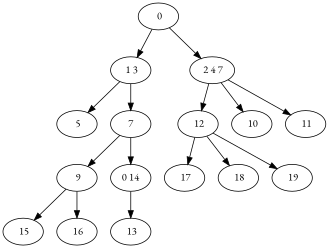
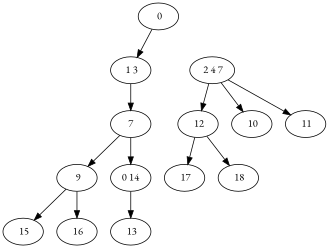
(182, 40) -> none
(77, 124) -> none
(292, 178) -> none
